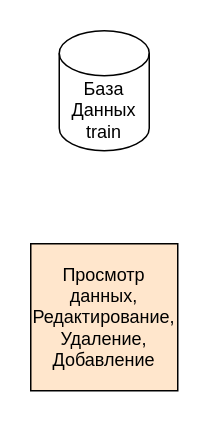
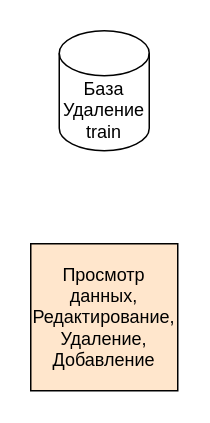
(104, 110) -> (104, 110)
